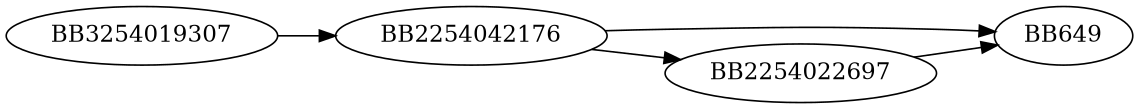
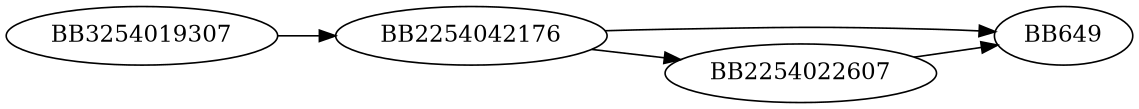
(801, 73) -> (801, 73)
